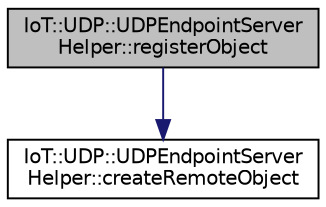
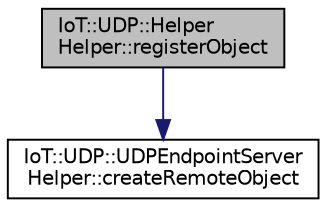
(163, 38) -> (163, 38)
